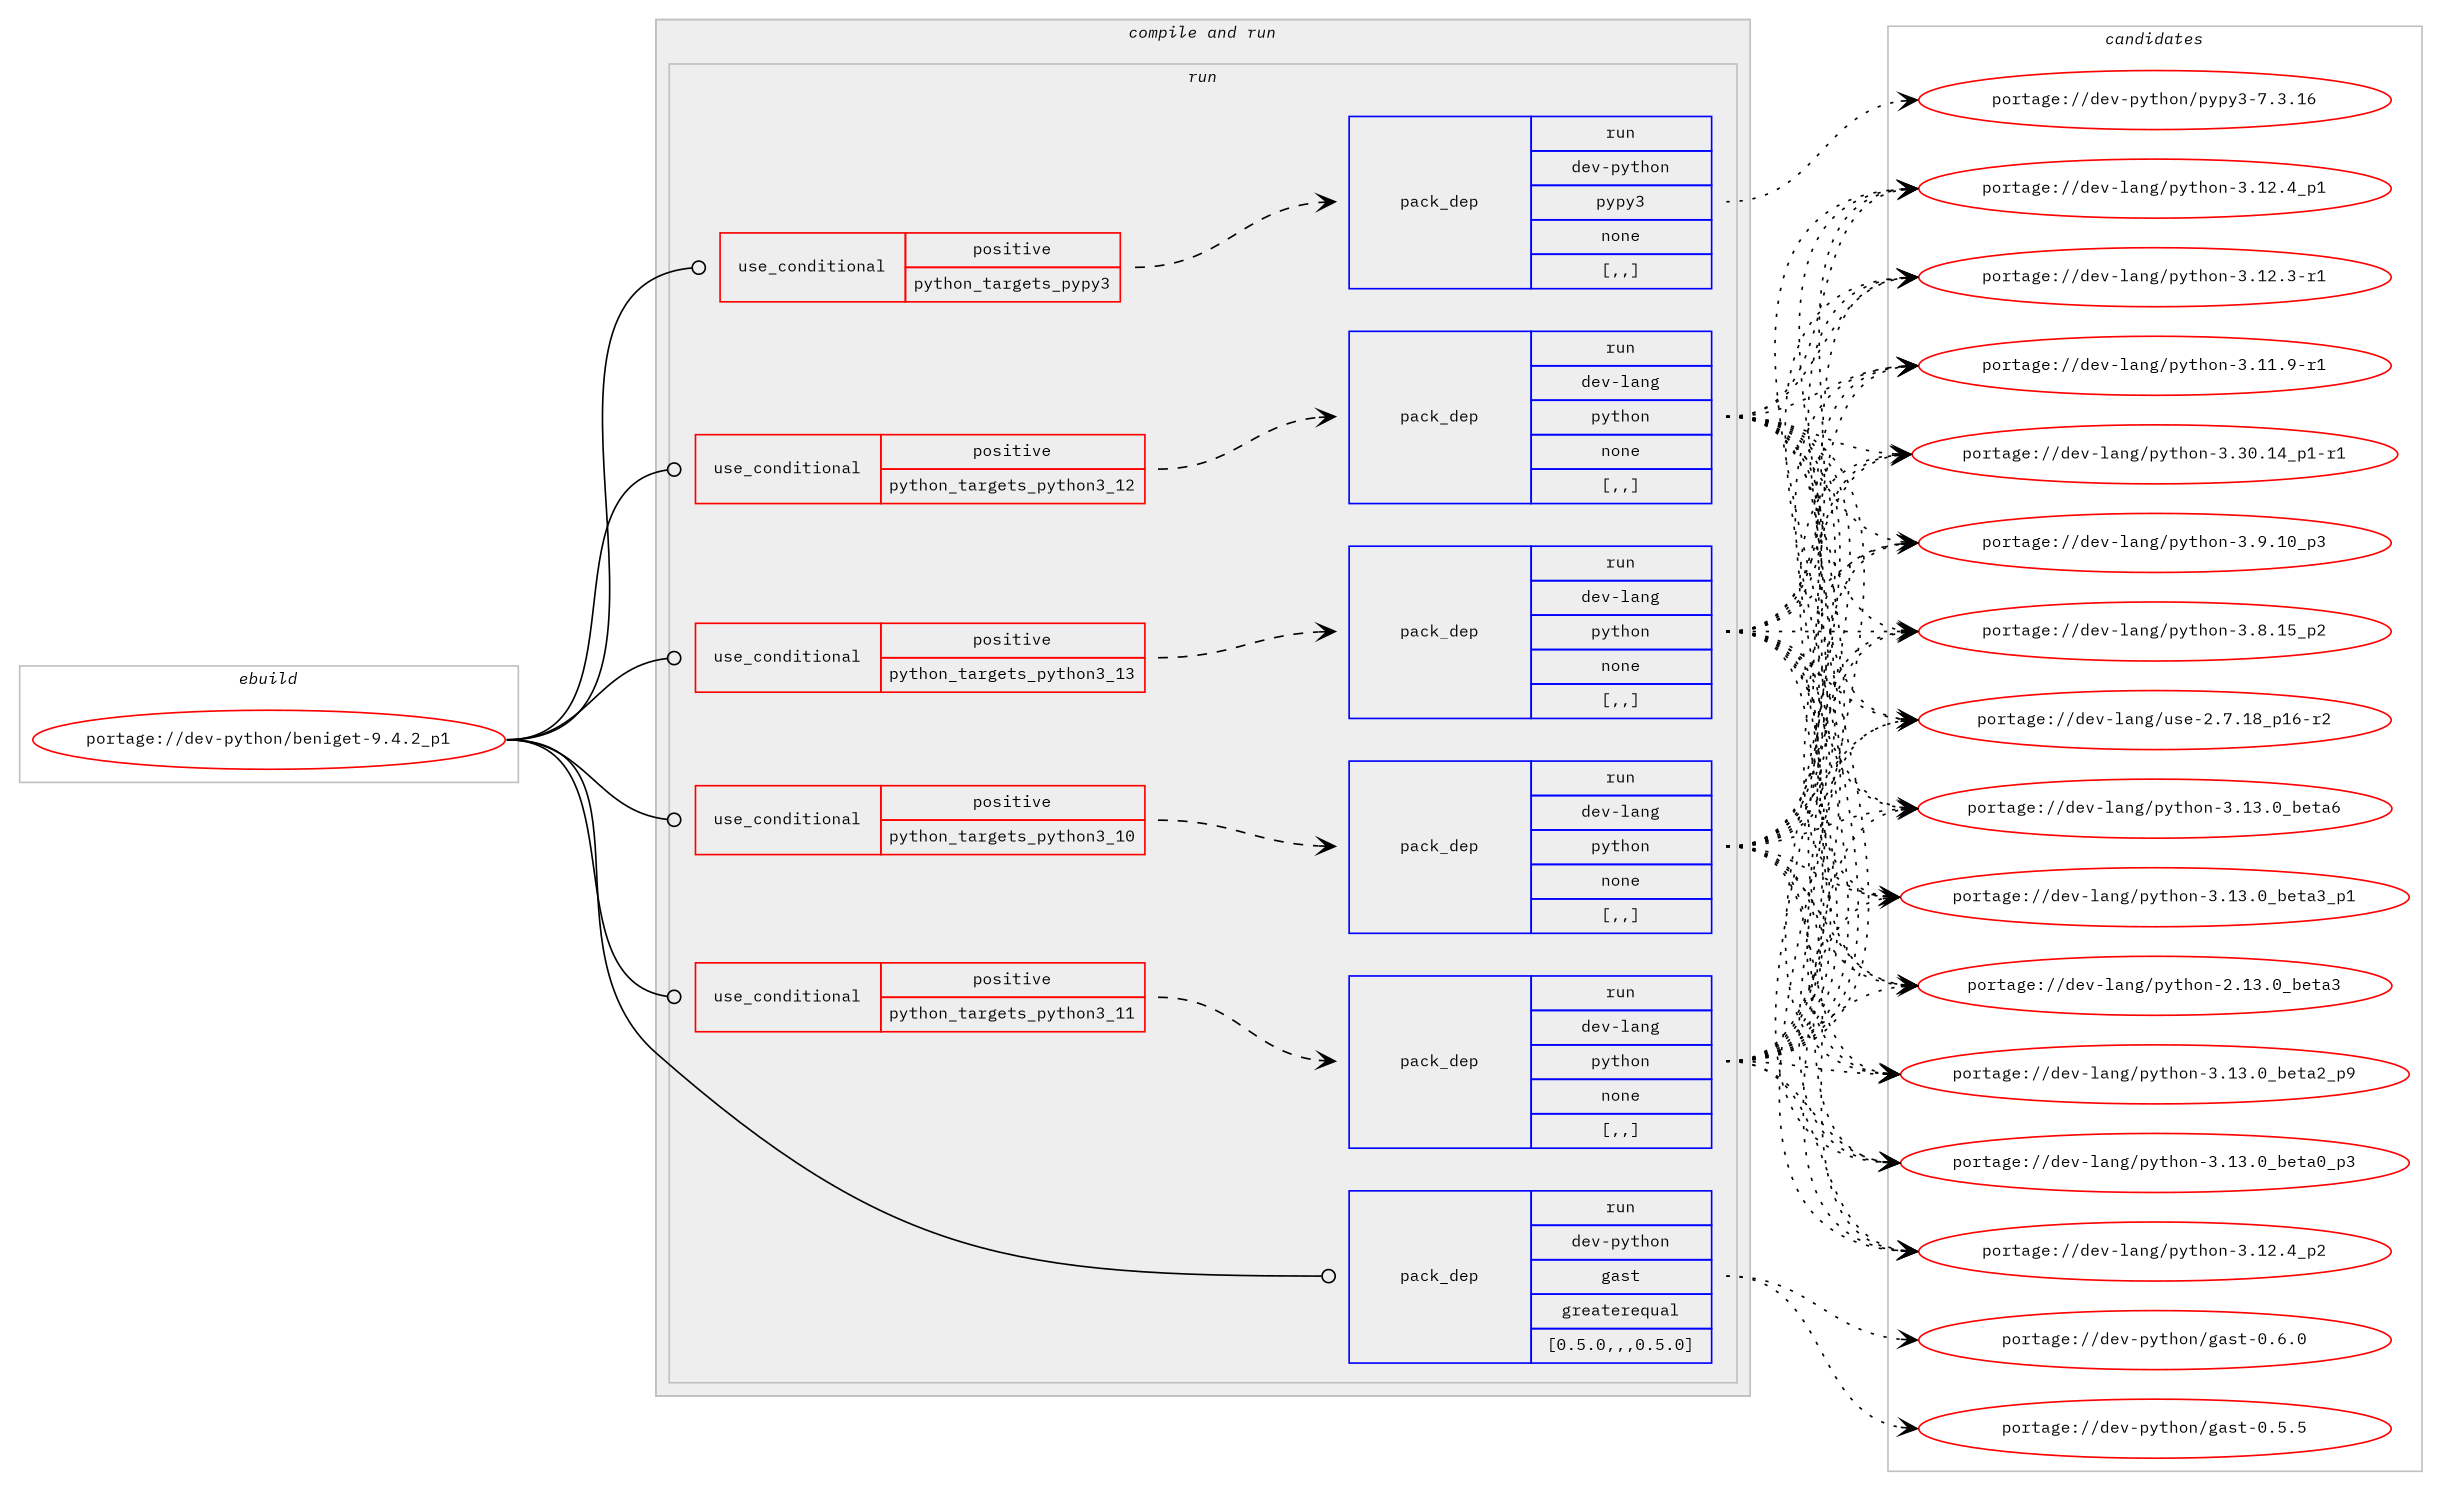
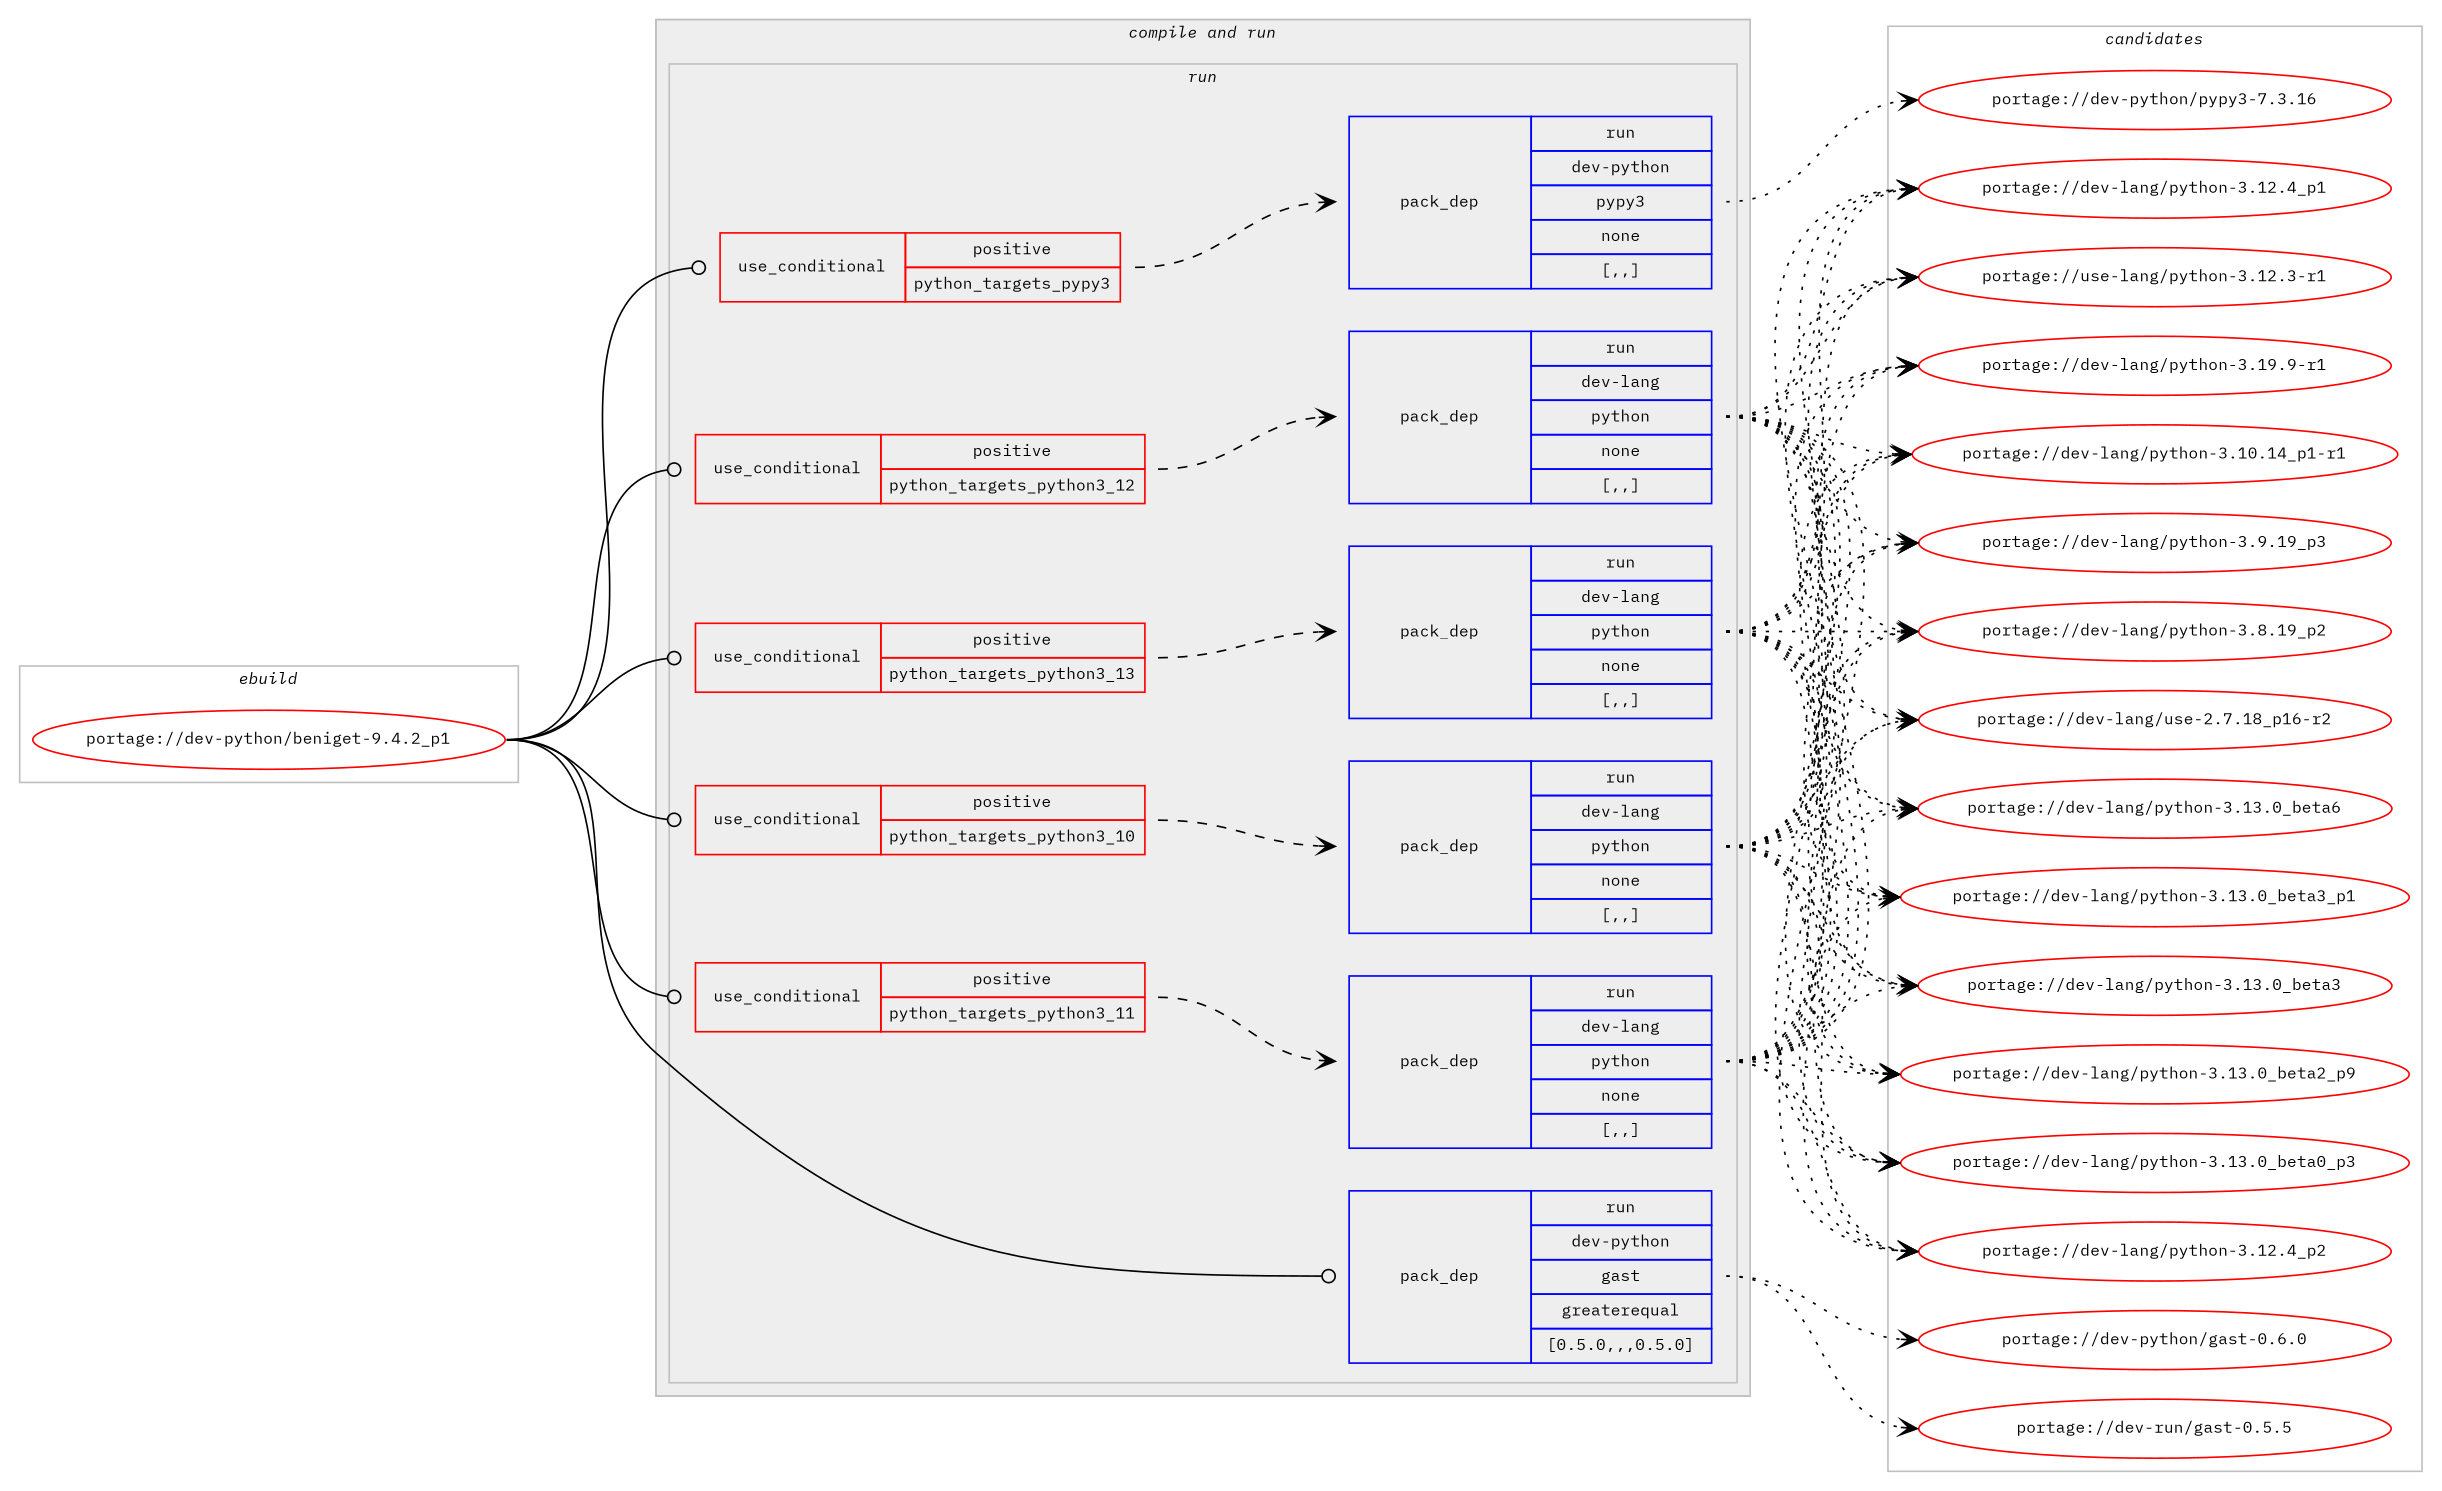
(2155, 277) -> (2155, 277)
(2155, 366) -> (2155, 366)
(2155, 454) -> (2155, 454)
(2155, 543) -> (2155, 543)
(2155, 632) -> (2155, 632)
(2155, 986) -> (2155, 986)
(2155, 1429) -> (2155, 1429)
